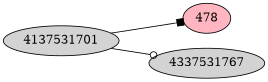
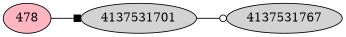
(143, 28) -> (62, 18)
(207, 63) -> (284, 18)
